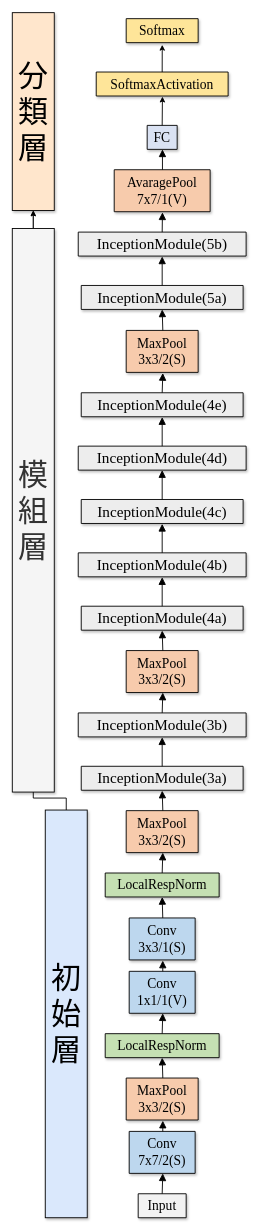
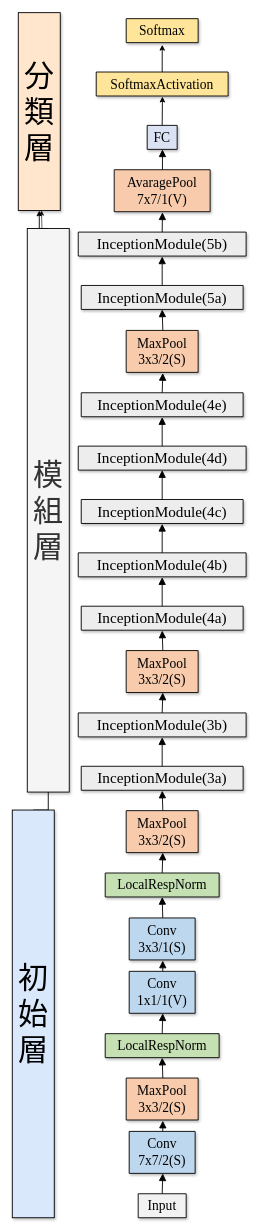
(33, 111) -> (39, 111)
(33, 510) -> (48, 510)
(66, 1014) -> (33, 1014)
